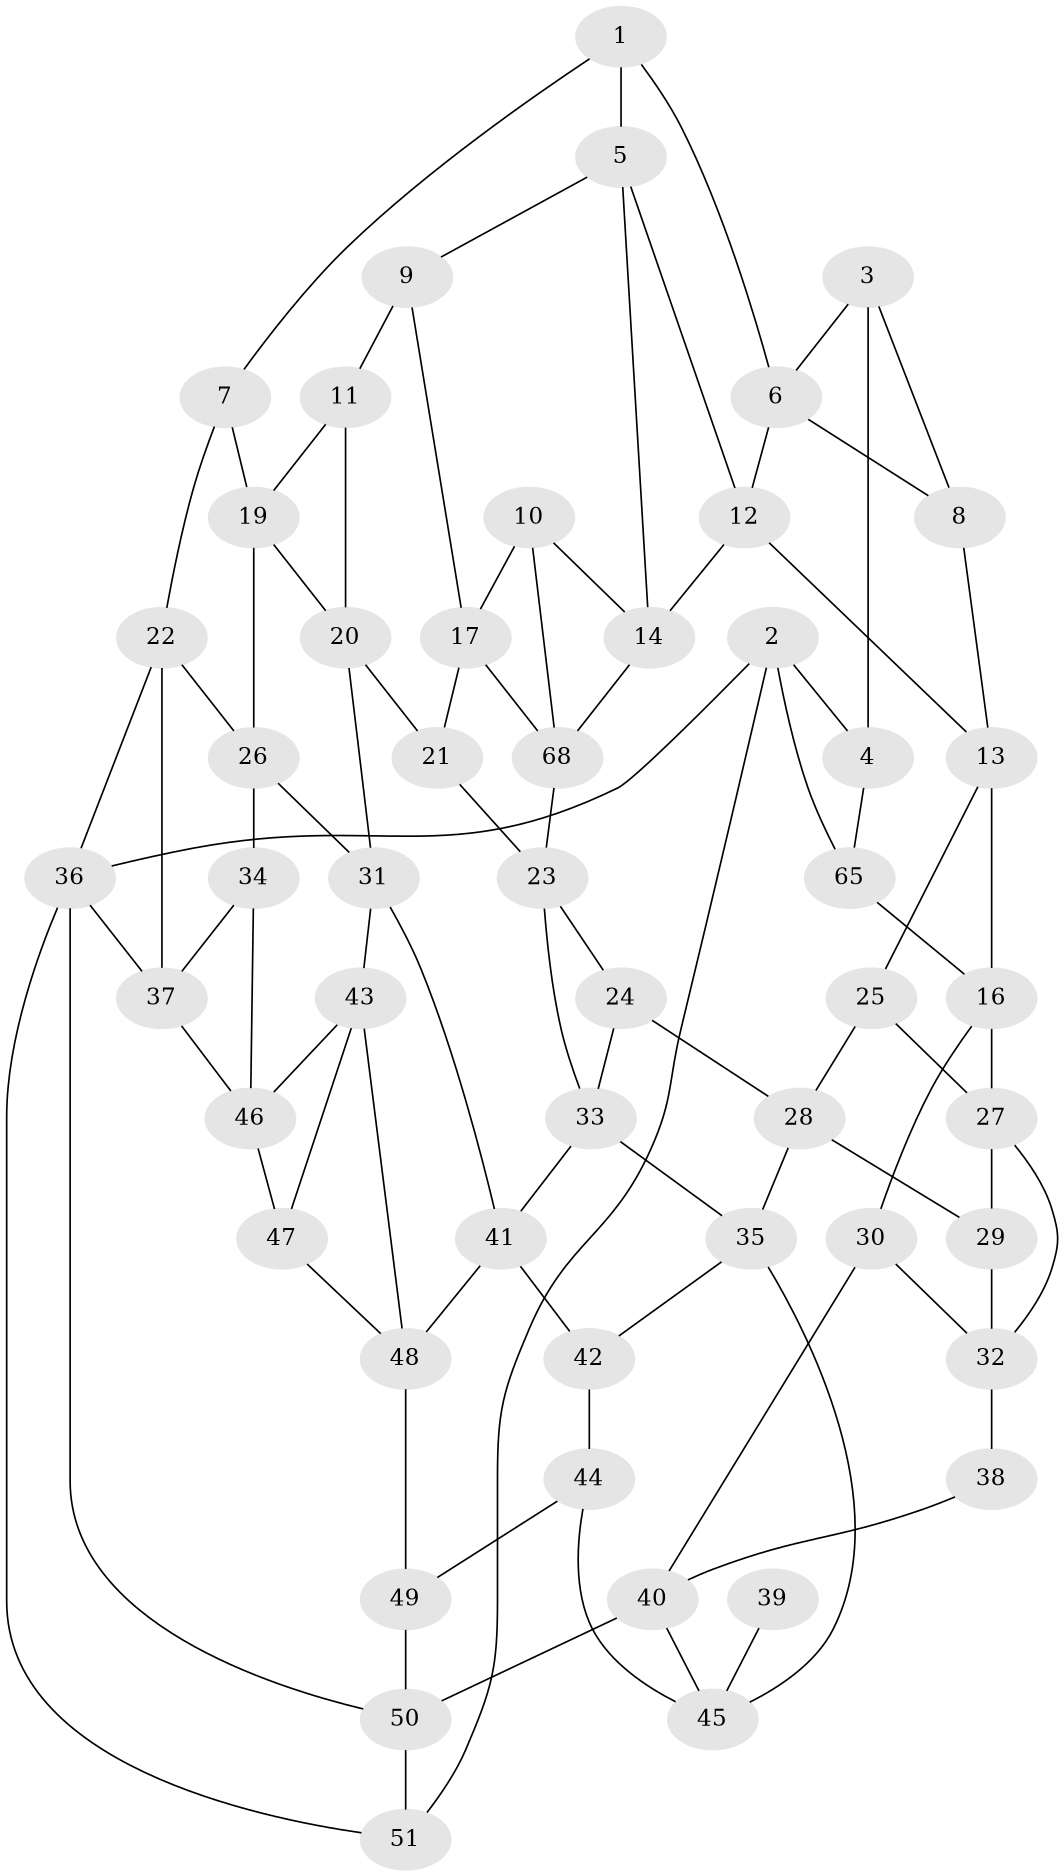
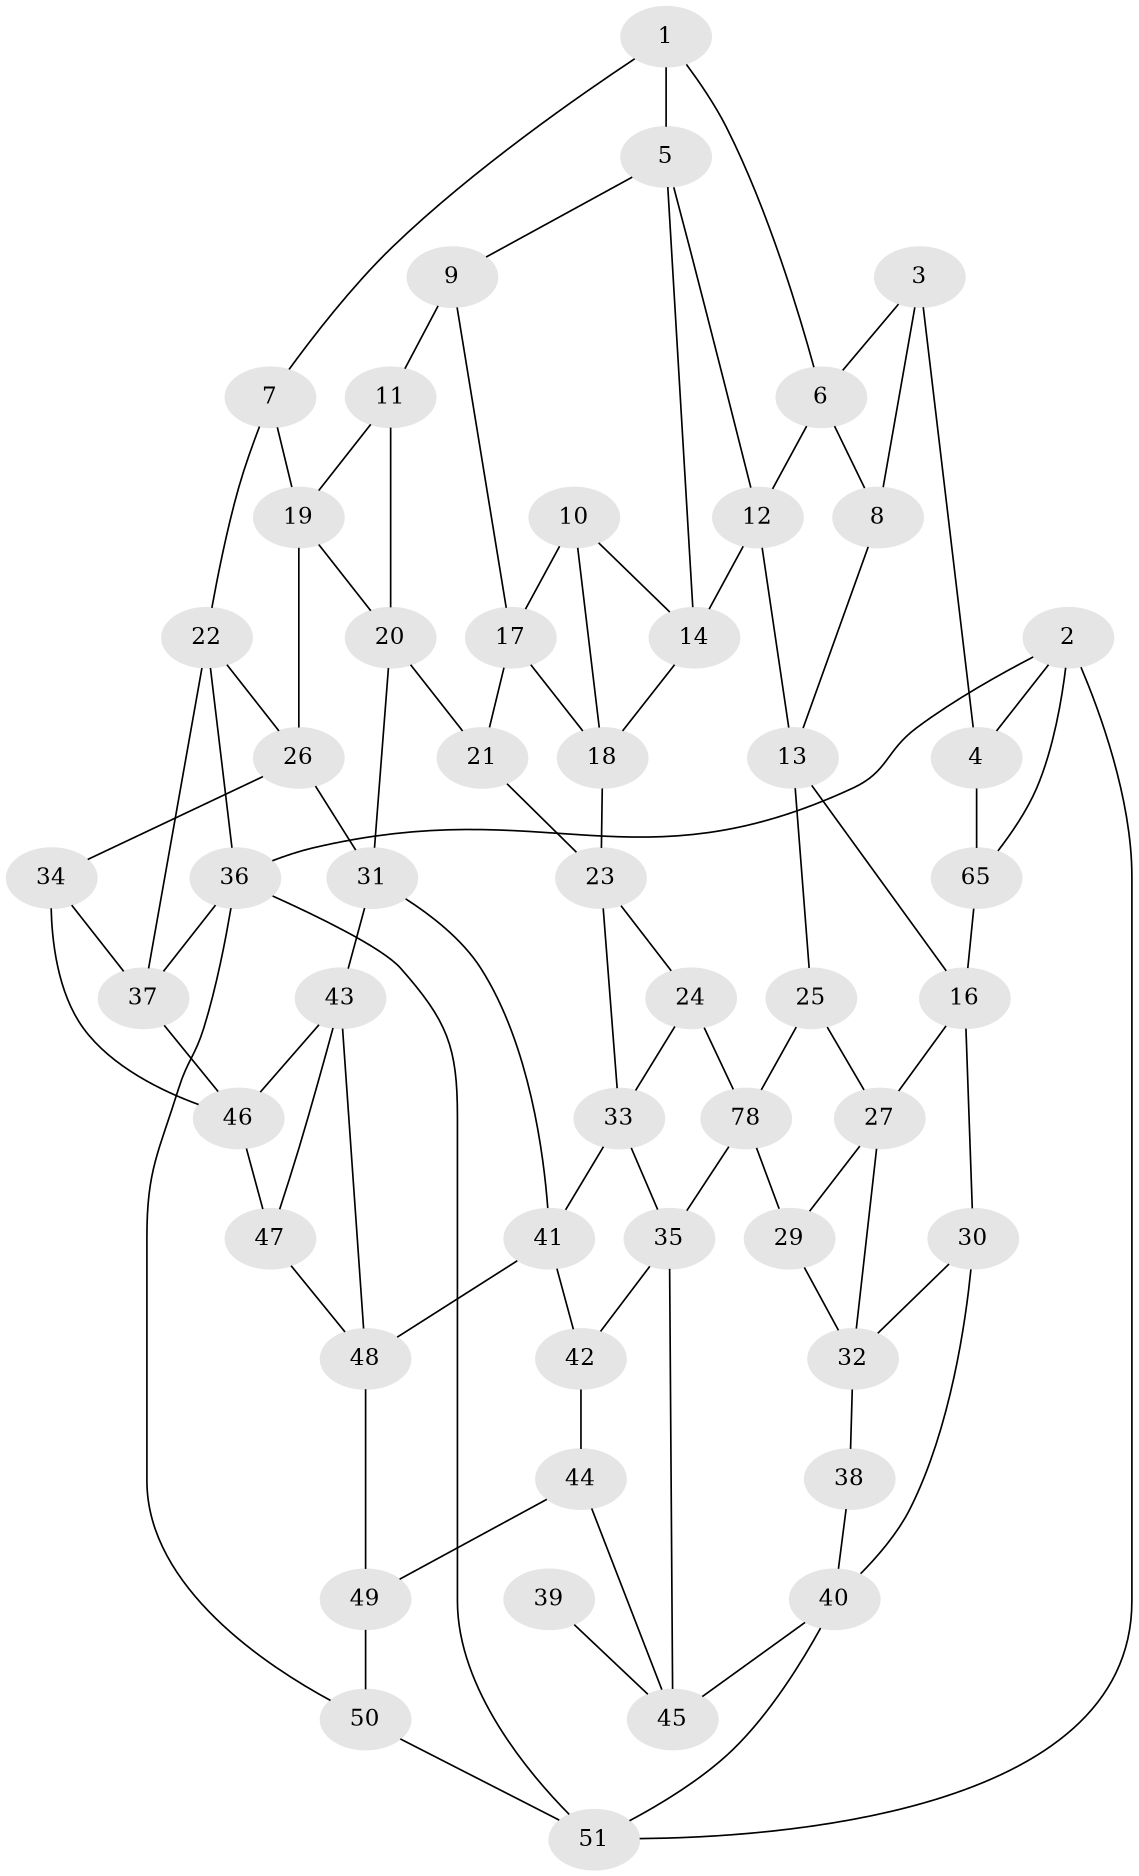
(558, 758) -> (603, 758)
(800, 1119) -> (746, 1119)
(529, 1659) -> (741, 1741)
